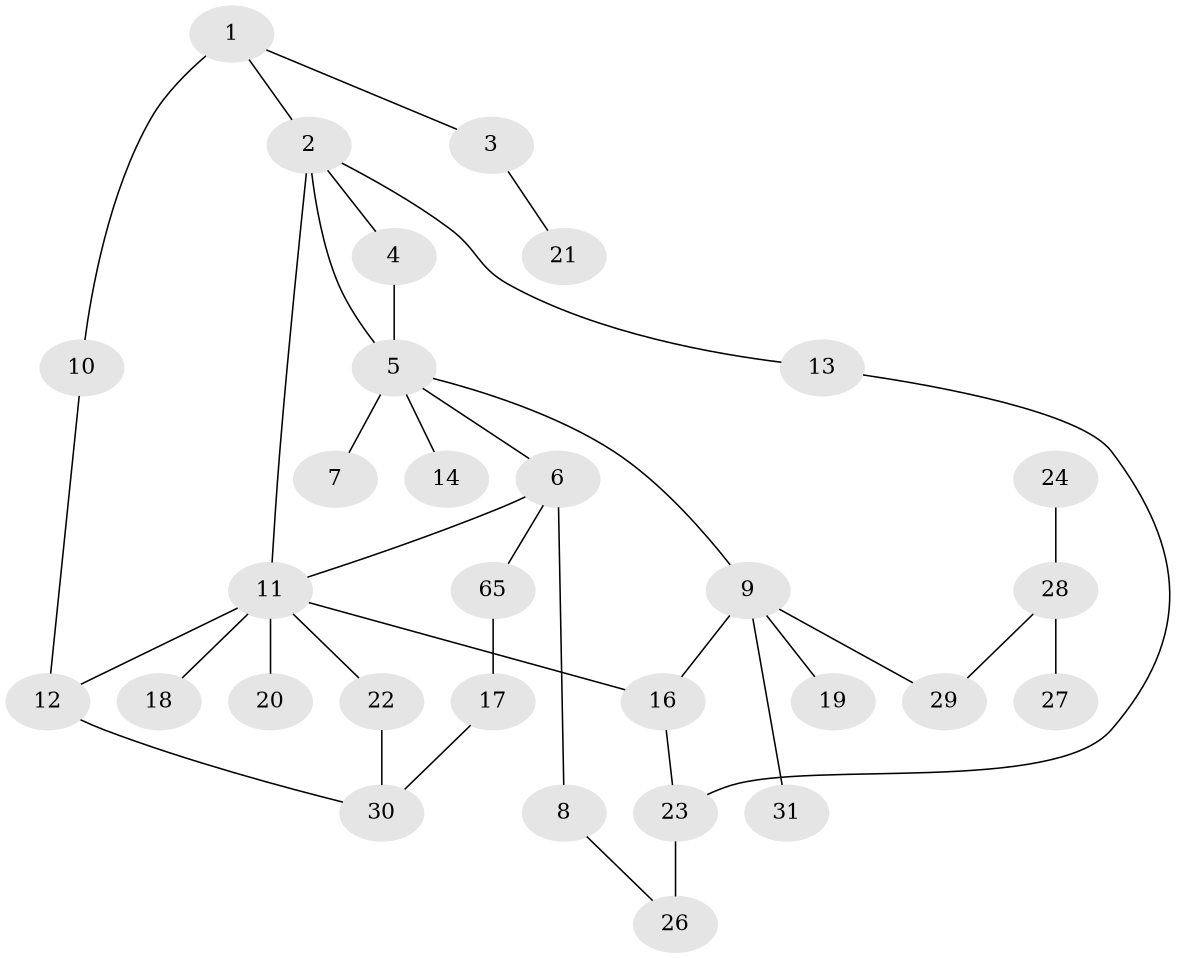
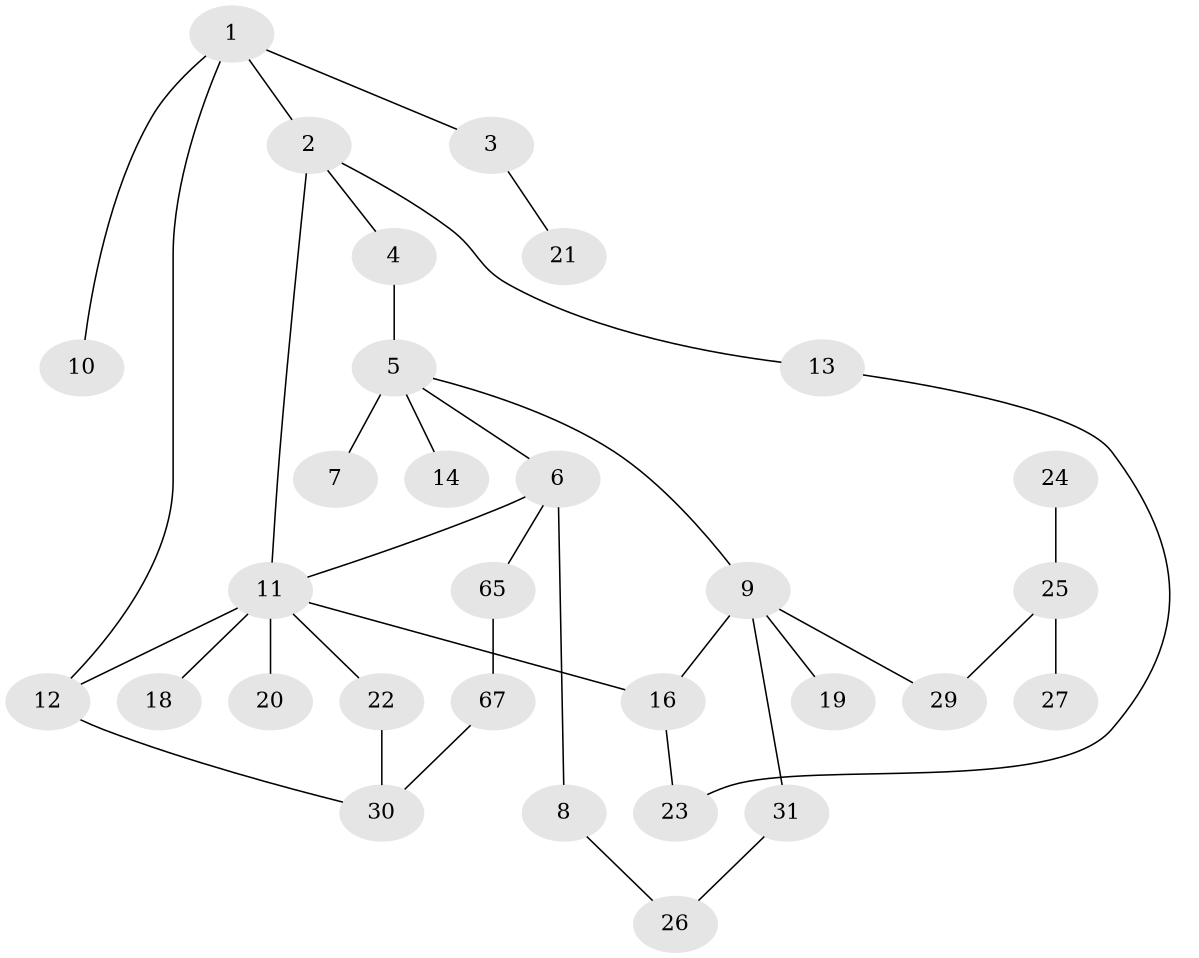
(331, 263) -> none
(65, 535) -> (173, 381)
(1056, 591) -> (1056, 591)
(493, 702) -> (493, 702)
(676, 869) -> (731, 869)
